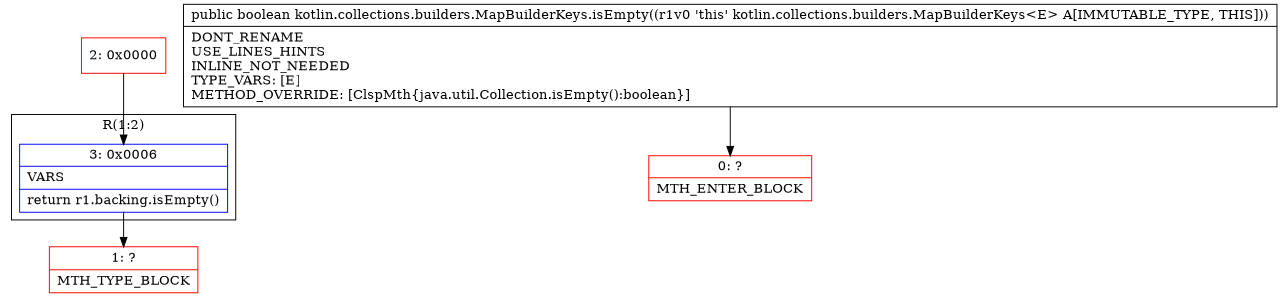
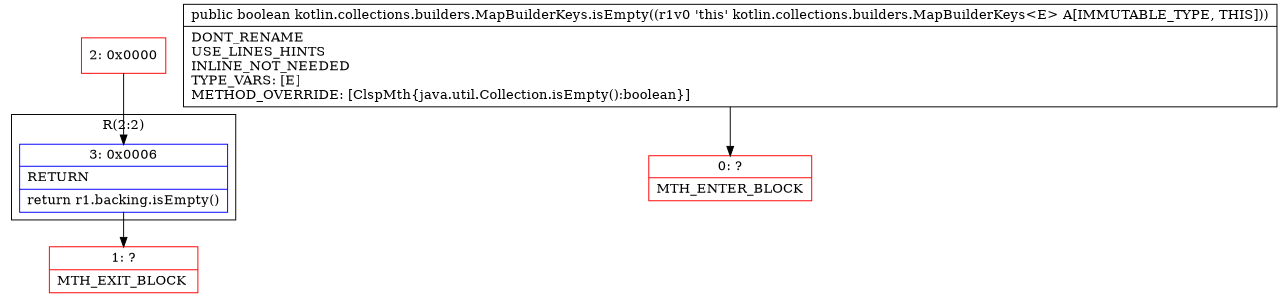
(124, 126) -> (124, 126)
(46, 177) -> (58, 177)
(124, 281) -> (122, 281)
